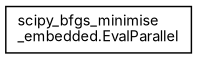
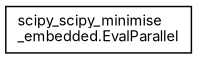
(99, 30) -> (99, 30)
